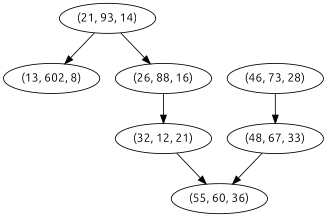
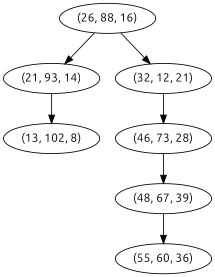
(133, 45) -> (83, 45)
(52, 78) -> (52, 139)
(275, 139) -> (163, 199)
(189, 166) -> (163, 104)
